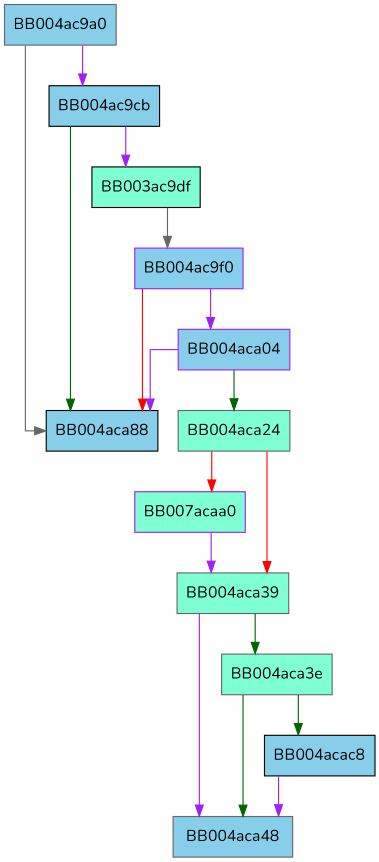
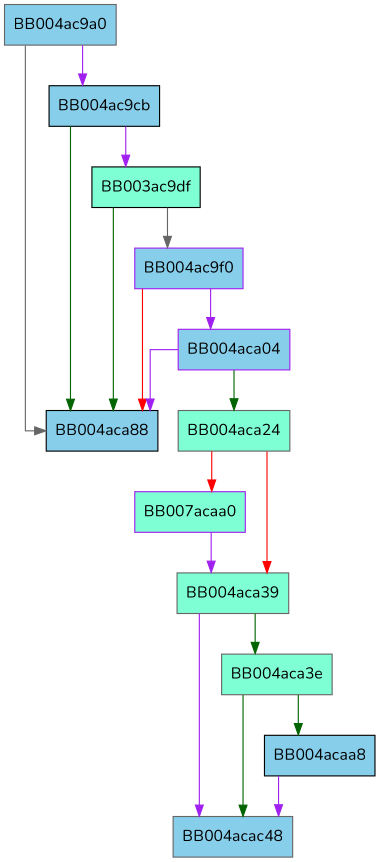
none -> (113, 303)
(320, 756) -> (320, 756)
(233, 837) -> (233, 837)
